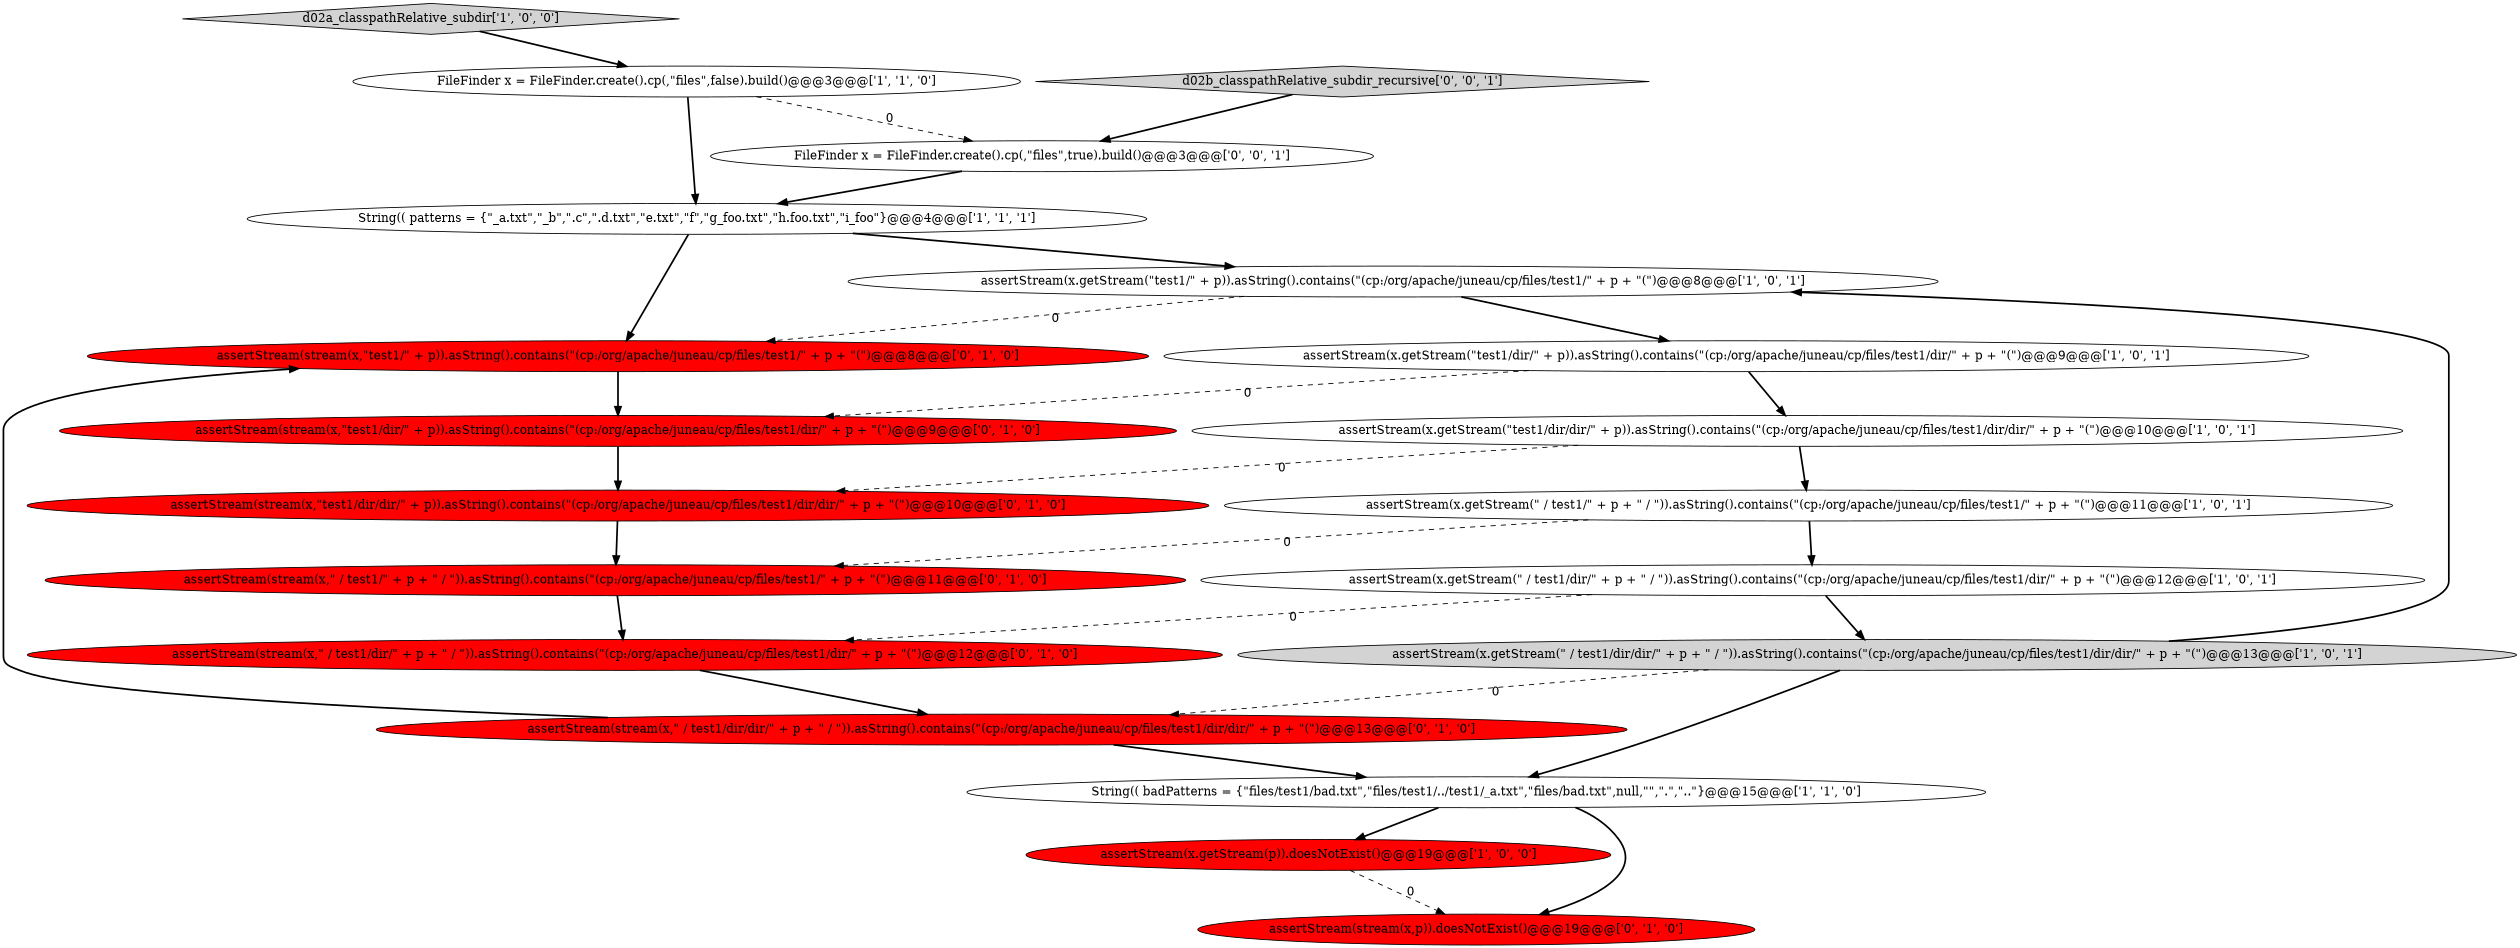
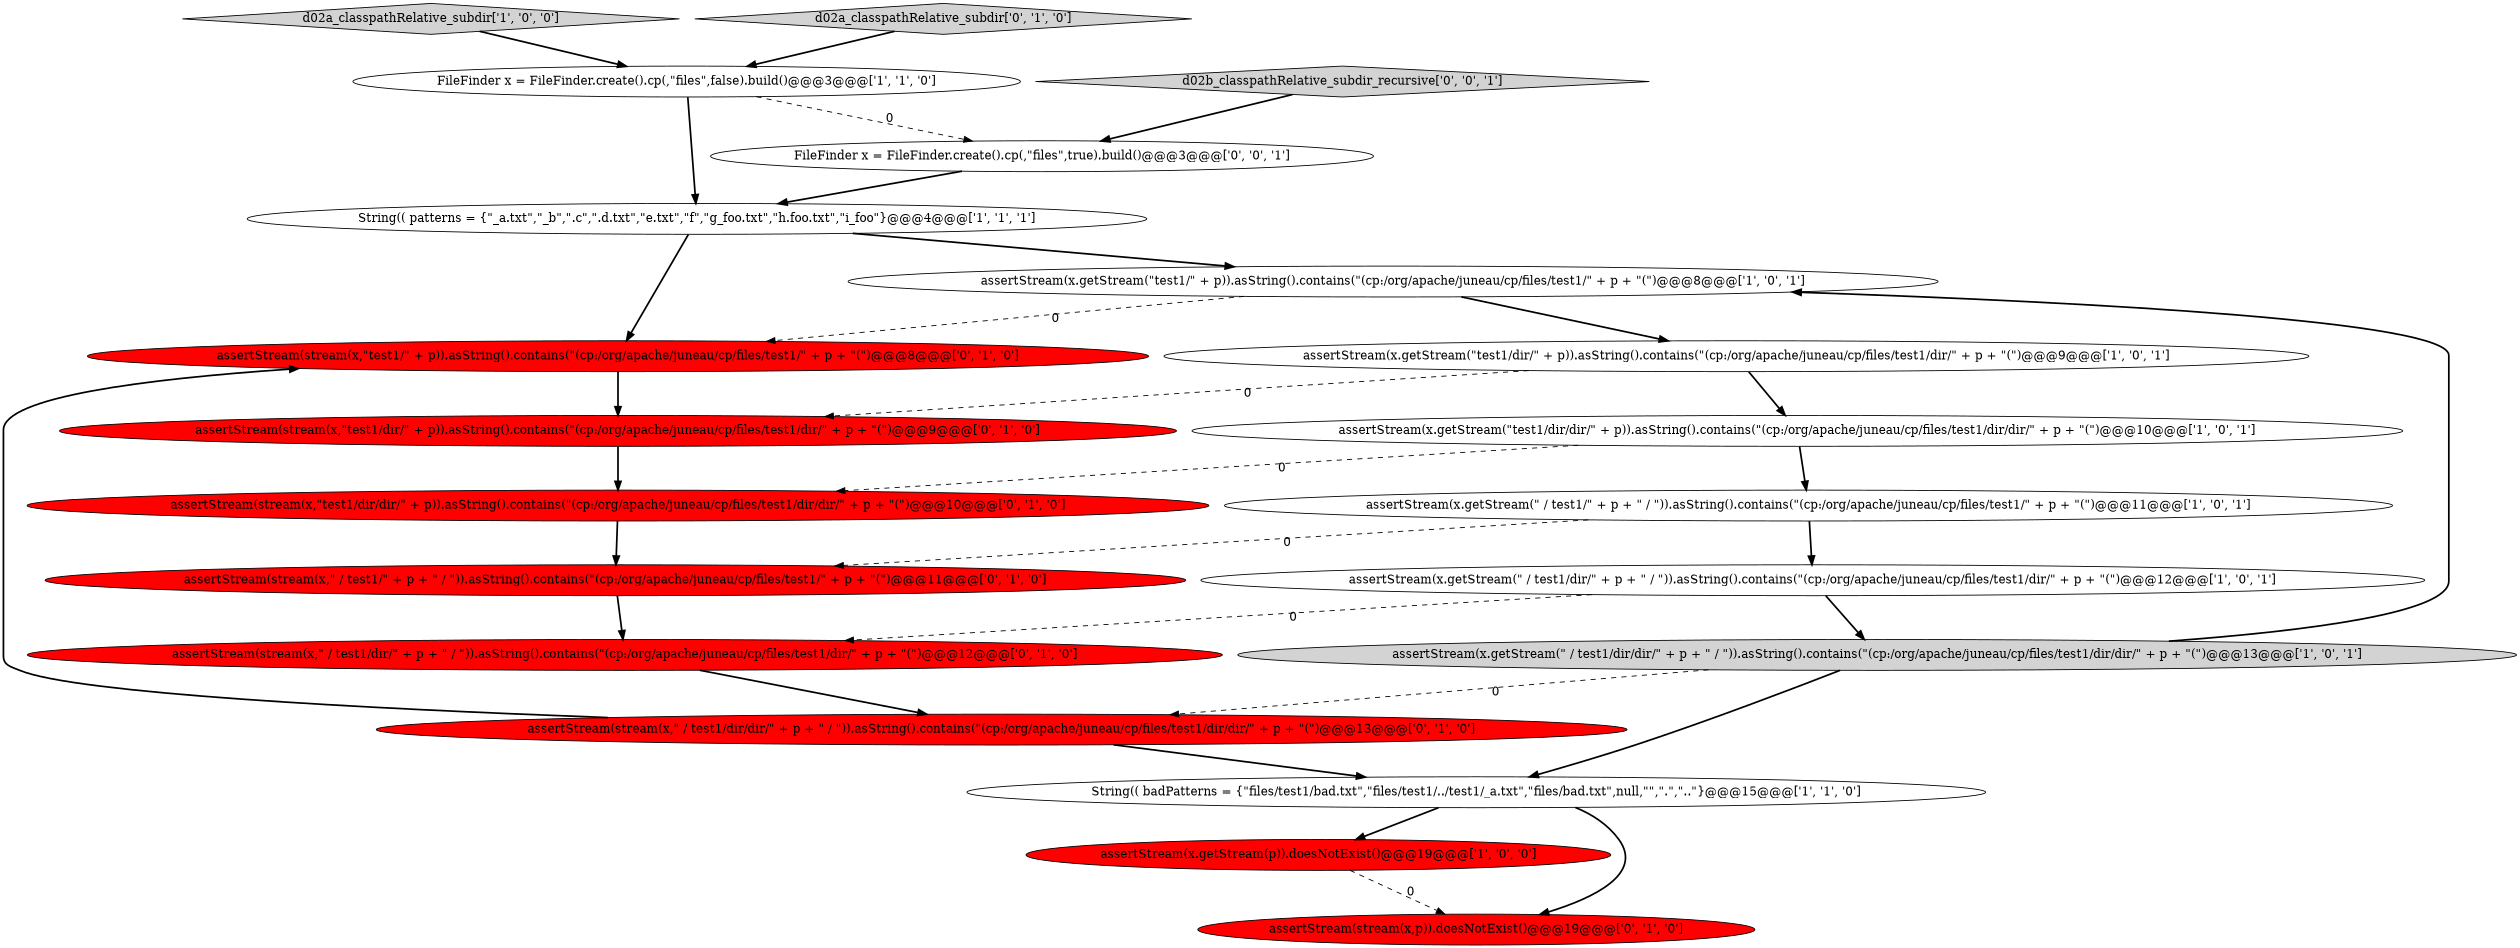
none -> (943, 19)
